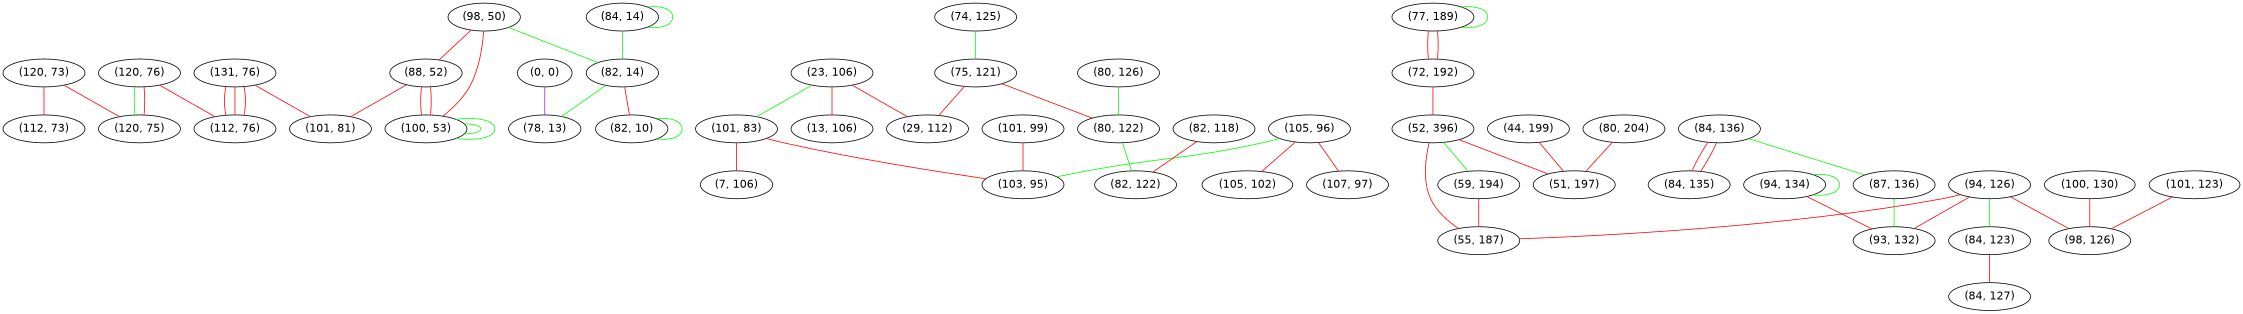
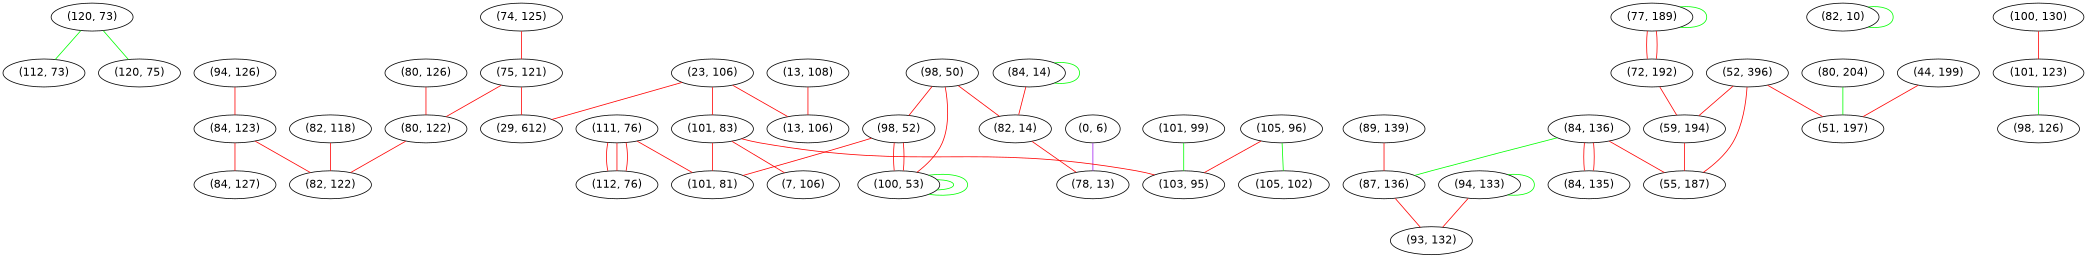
(553, 45) -> (979, 101)
(622, 45) -> (1022, 101)
(976, 45) -> (521, 45)
(139, 73) -> none
(235, 73) -> (617, 129)
(426, 73) -> (899, 129)
(545, 73) -> (1093, 129)
none -> (808, 73)
(44, 101) -> (68, 45)
(92, 101) -> (116, 45)
(584, 101) -> (1052, 155)
(627, 101) -> none
(784, 101) -> (712, 101)
(1118, 101) -> (426, 101)
(1433, 101) -> (1668, 101)
(927, 129) -> (521, 129)
none -> (1384, 129)
none -> (283, 157)
none -> (712, 157)
(1023, 157) -> (1184, 157)
(1127, 157) -> (378, 157)
(1278, 157) -> (1283, 157)
(1456, 157) -> (1716, 101)
(1599, 157) -> (1843, 101)
(1163, 159) -> (1233, 157)
(1348, 185) -> none
(1785, 185) -> (1479, 185)
(1894, 213) -> (1408, 213)
(1942, 213) -> none
(1990, 213) -> (235, 101)
(2040, 213) -> none
(2090, 213) -> (2038, 45)
(2142, 213) -> (2038, 101)
(1741, 225) -> (1637, 157)
